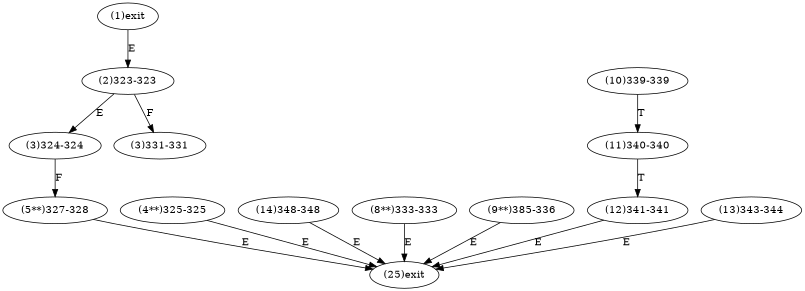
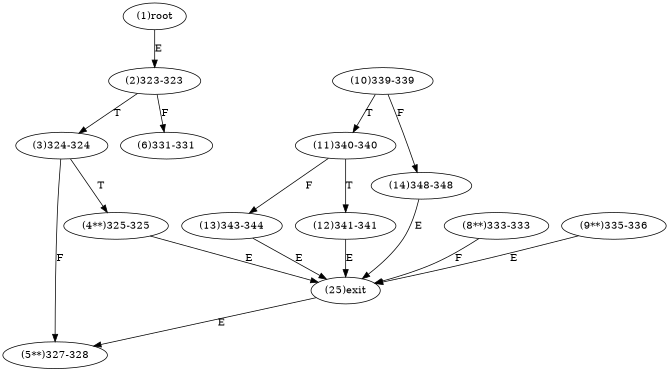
(128, 16) -> (155, 16)
(100, 113) -> (118, 113)
none -> (402, 130)
(160, 146) -> (167, 146)
none -> (87, 183)
none -> (292, 184)
(522, 210) -> (614, 226)
(408, 243) -> (459, 258)
(229, 245) -> (209, 321)
